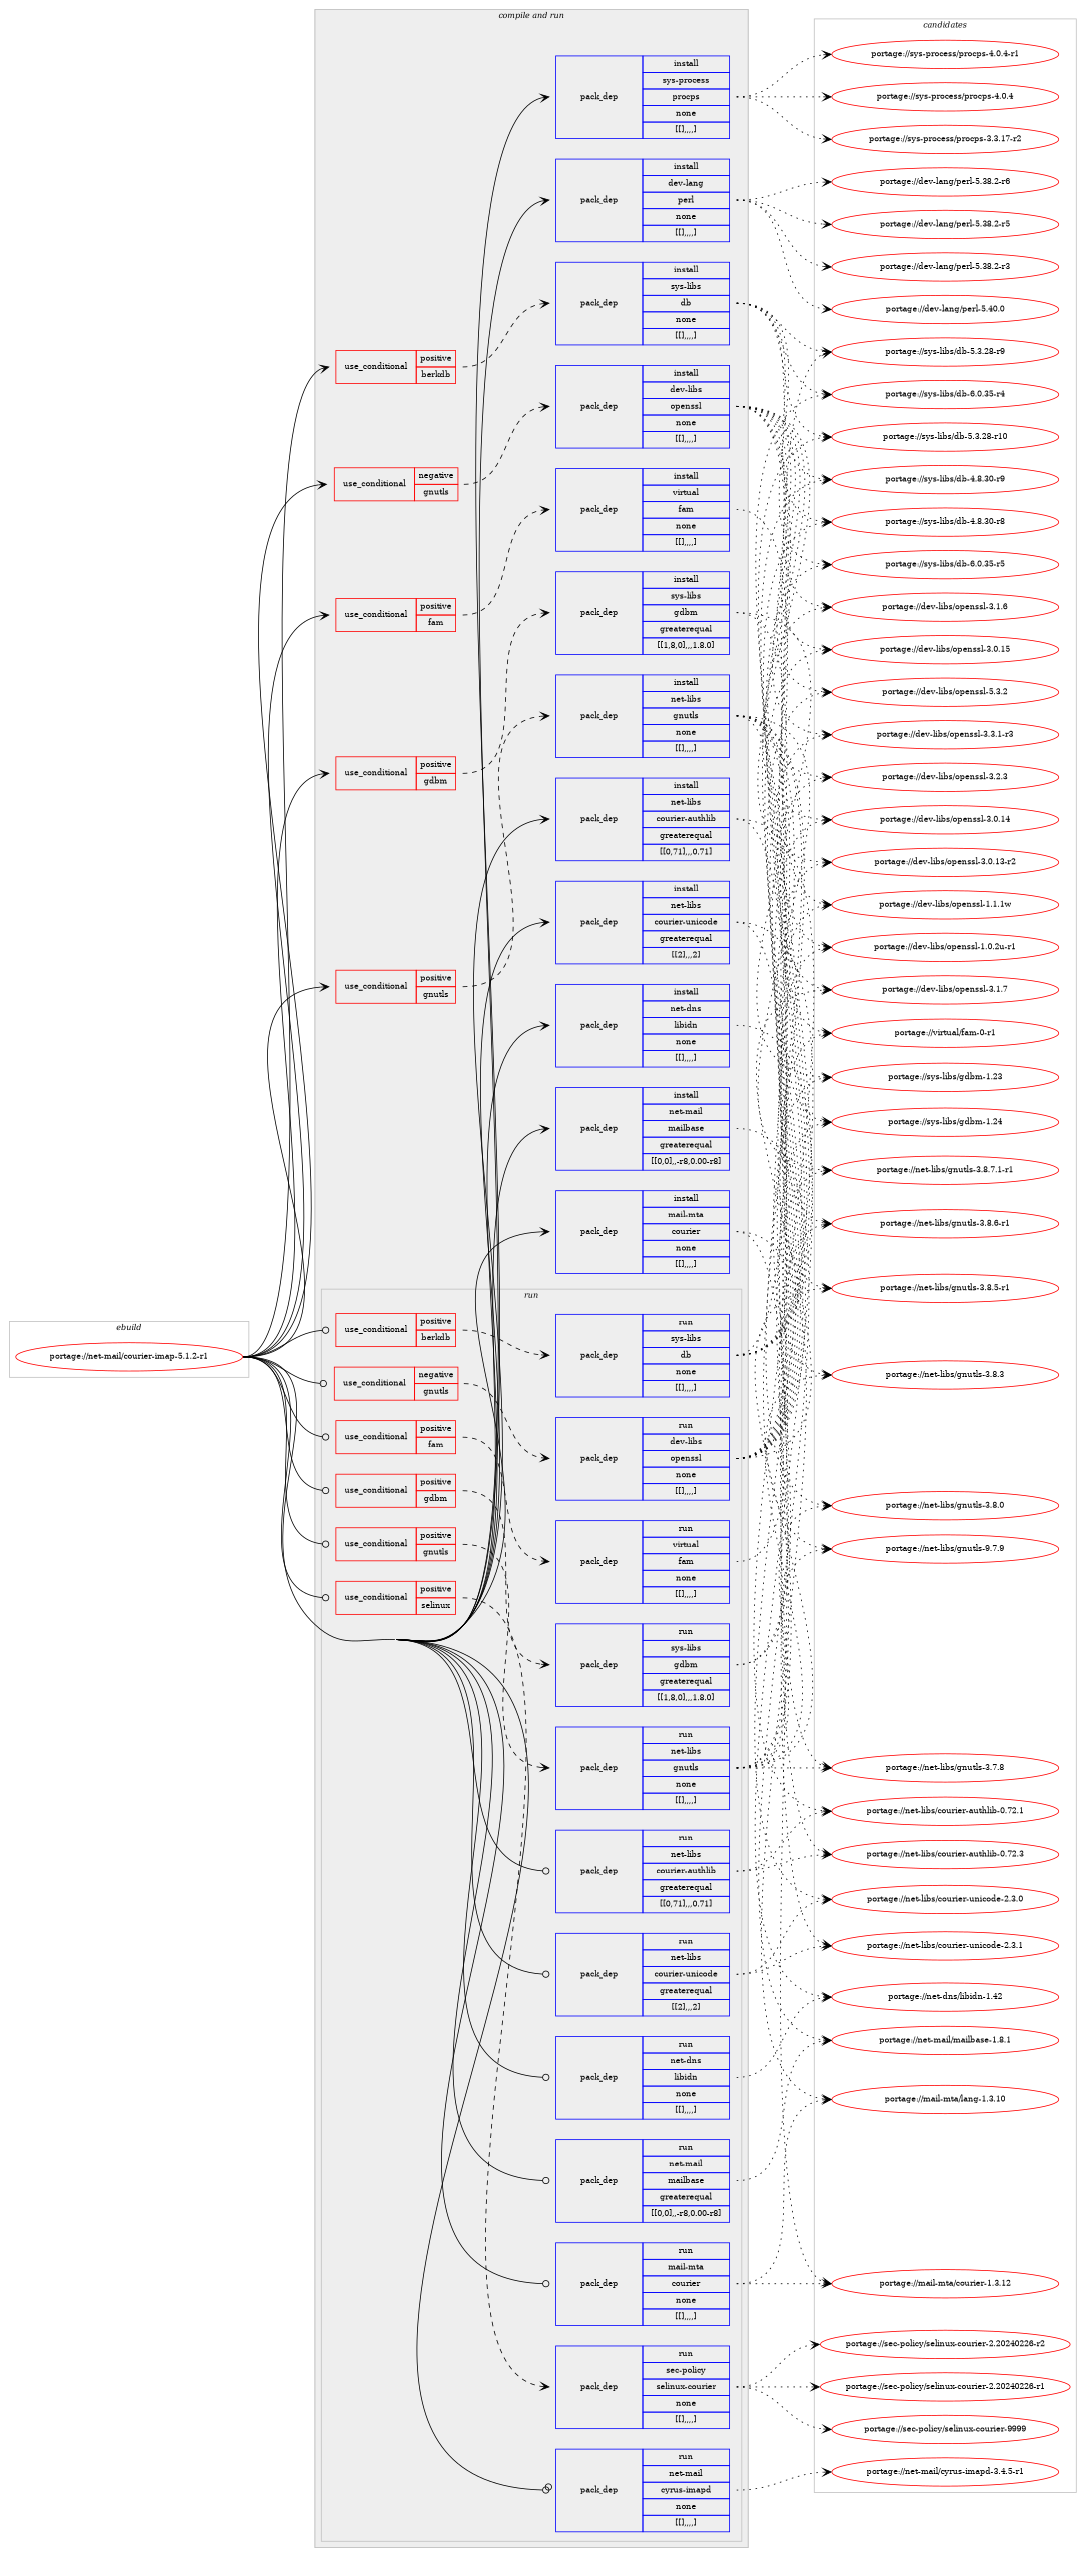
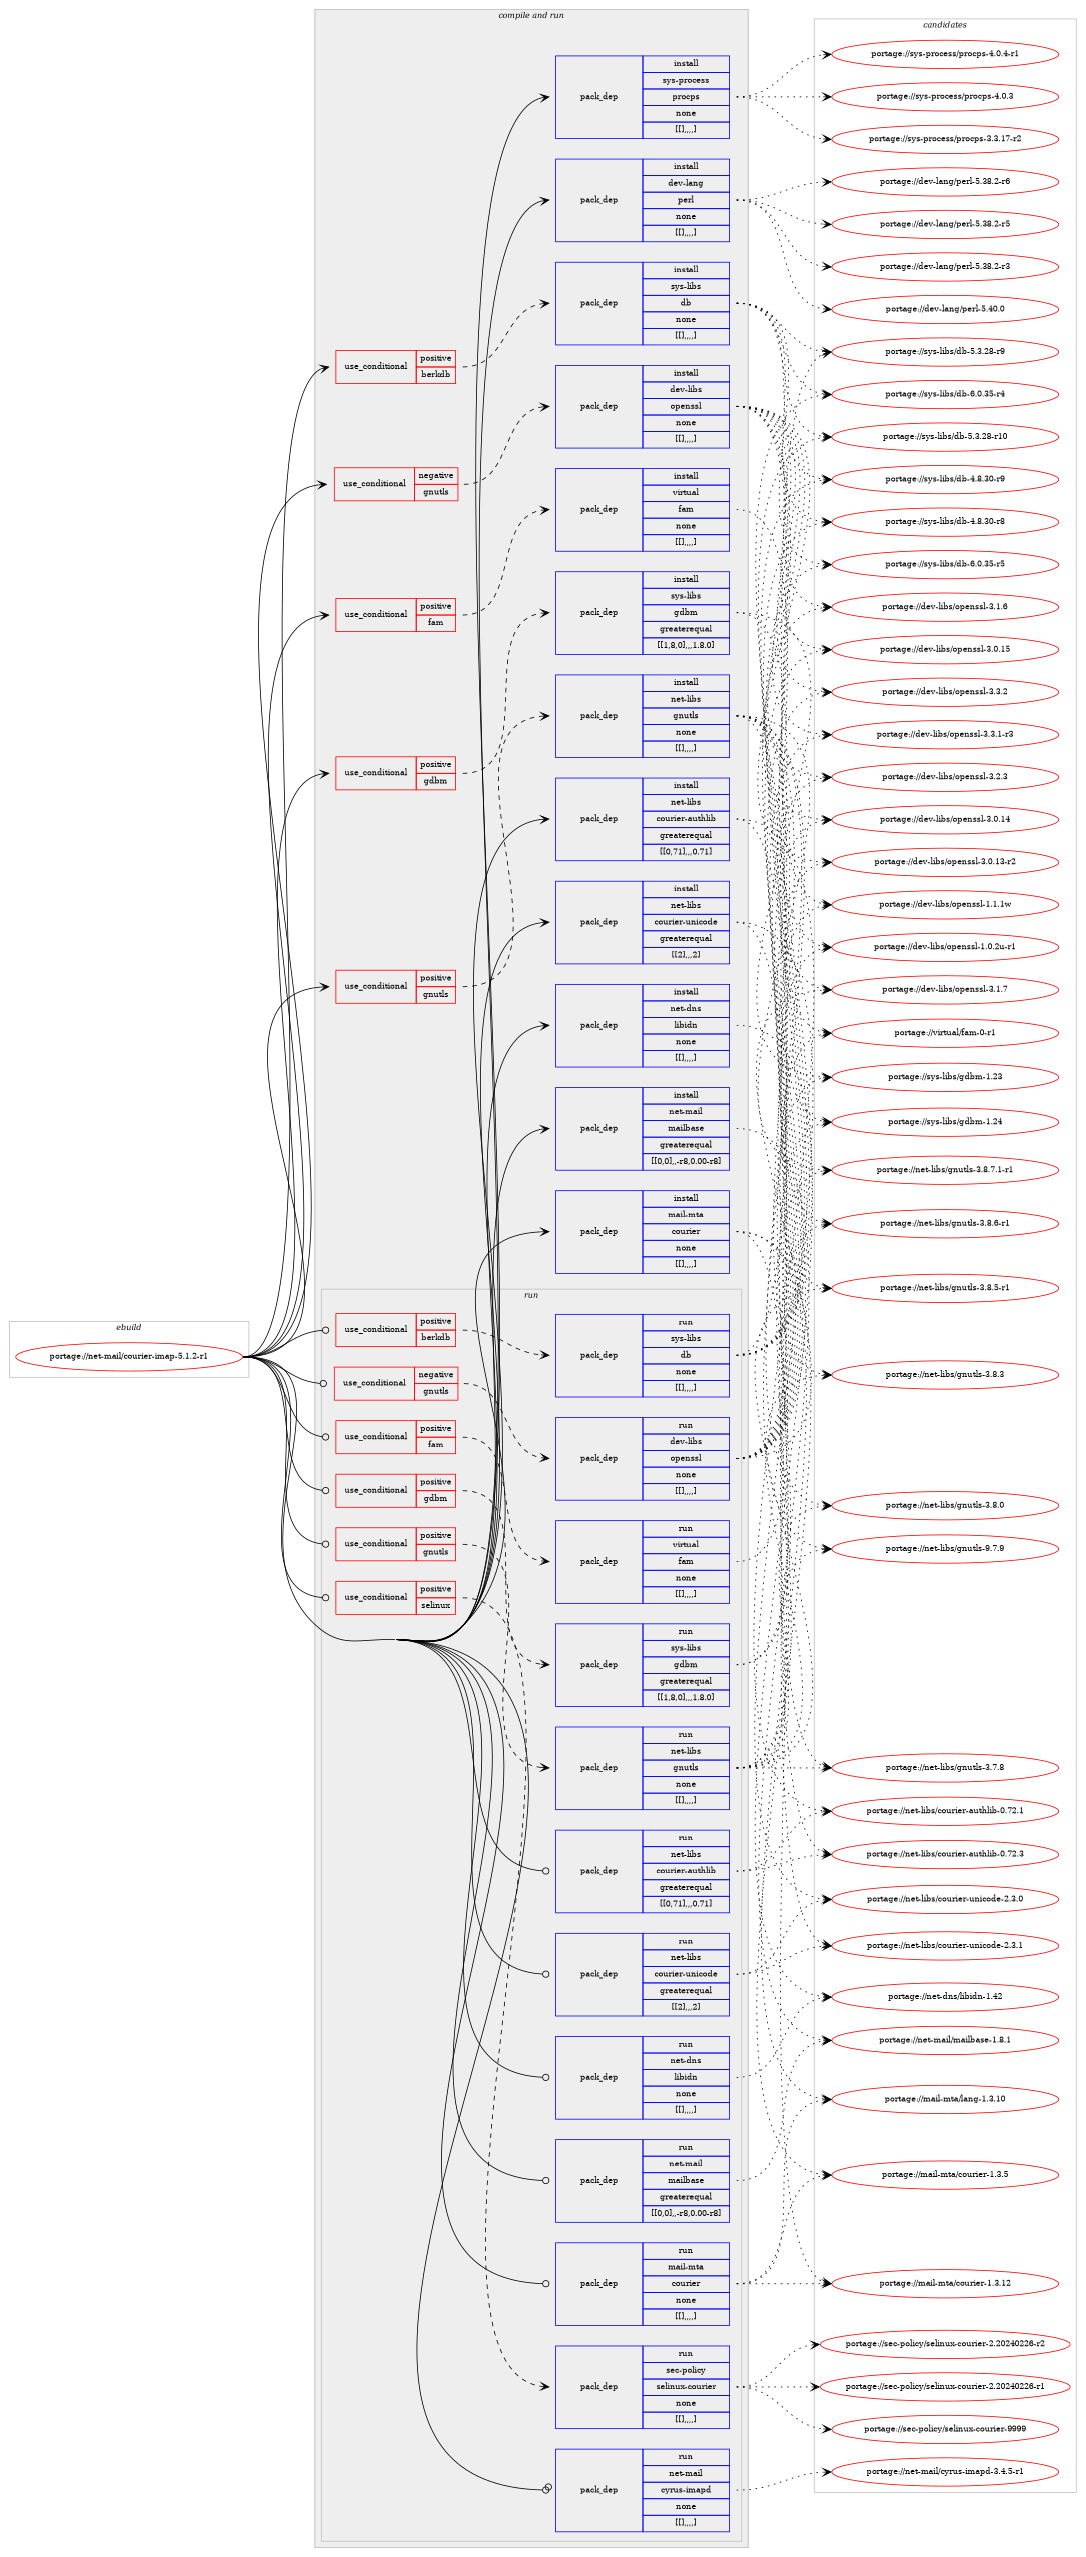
(945, 97) -> (945, 97)
(945, 692) -> (945, 692)
none -> (945, 2175)
